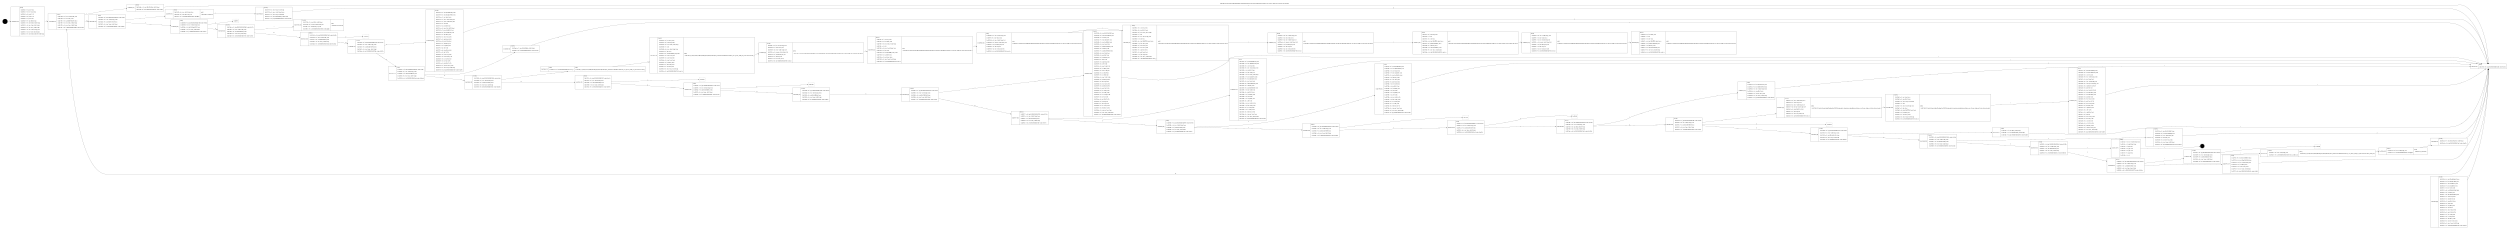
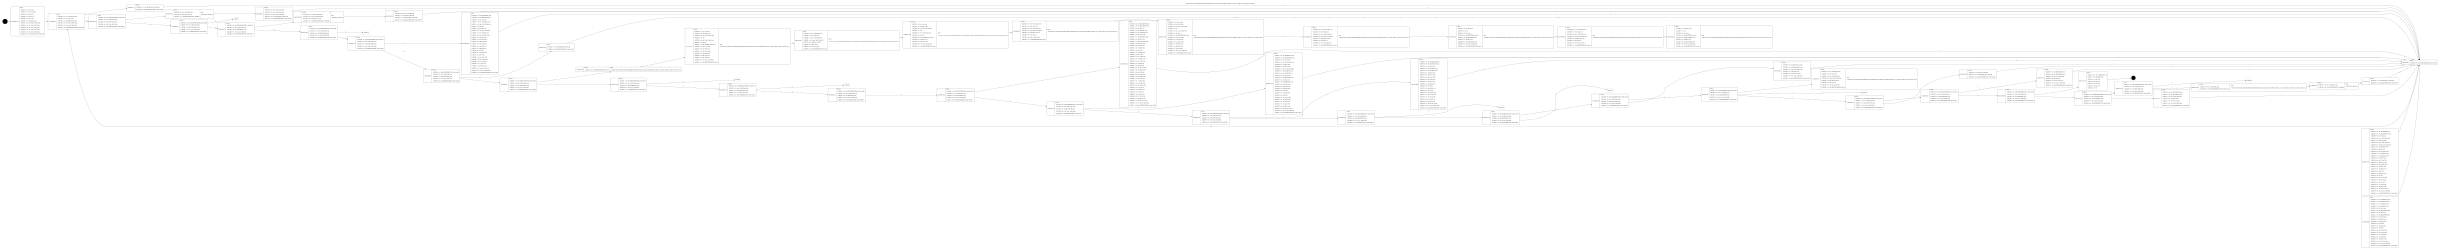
none -> (404, 16)
(1938, 108) -> none
